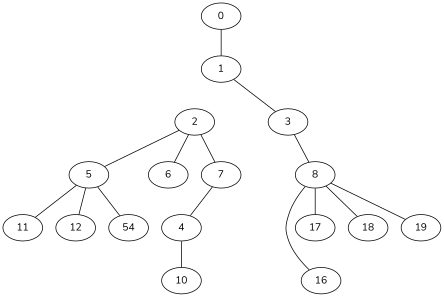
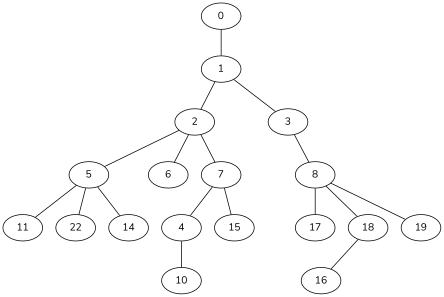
none -> (208, 96)
(76, 228) -> (76, 228)
(129, 228) -> (129, 228)
none -> (234, 228)
(286, 229) -> (345, 254)
